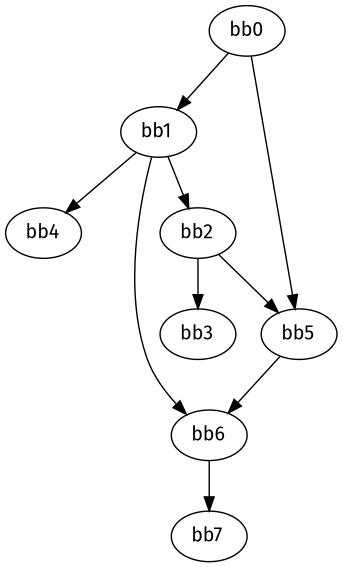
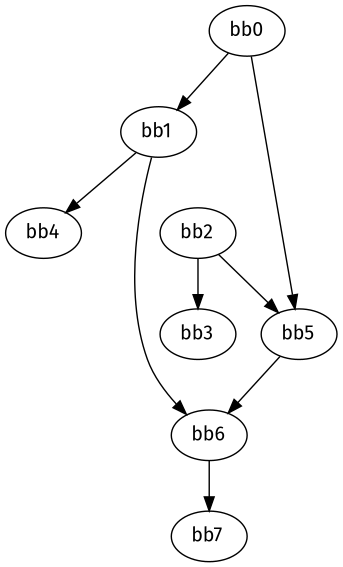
(176, 176) -> none
